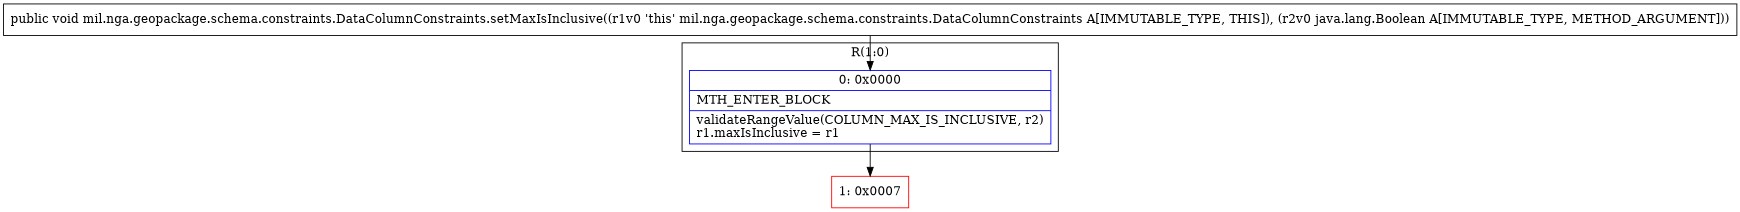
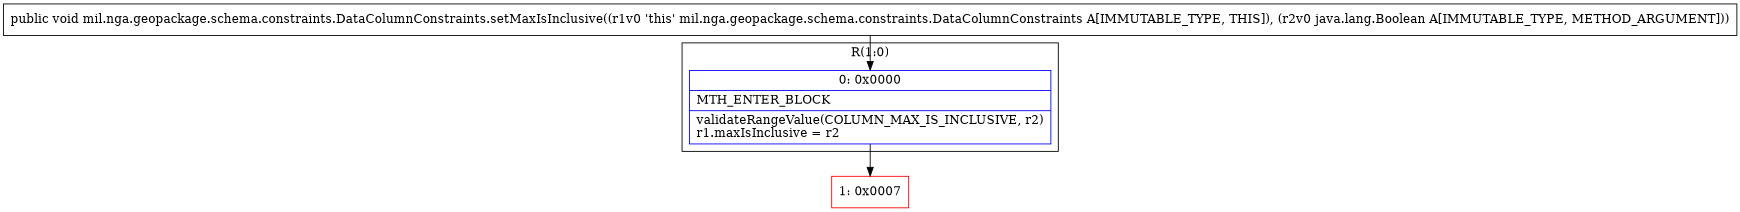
(768, 133) -> (768, 133)
